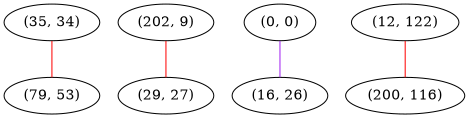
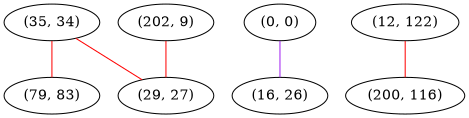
none -> (109, 59)
(52, 96) -> (52, 96)
